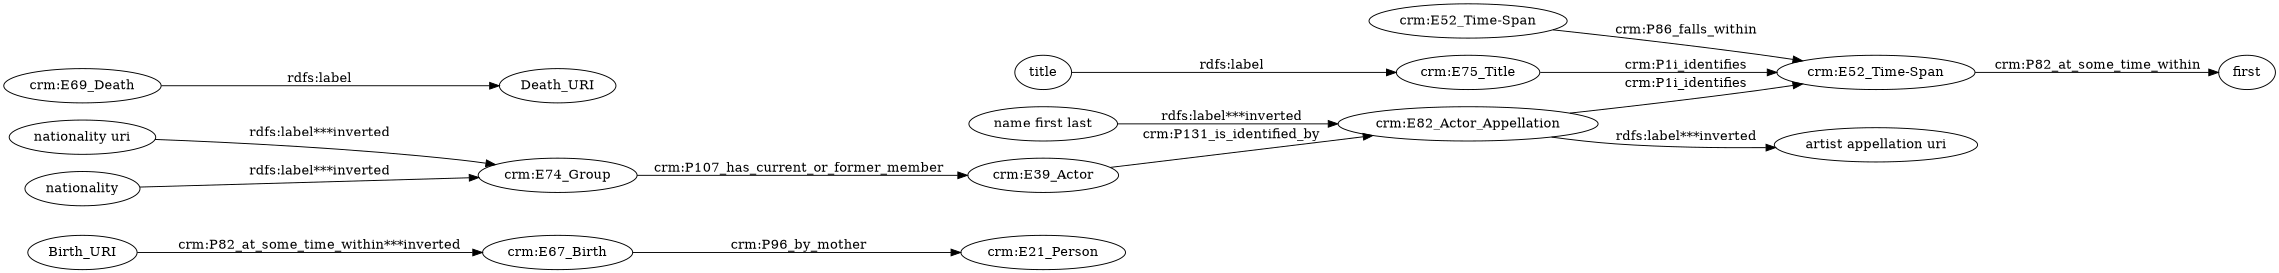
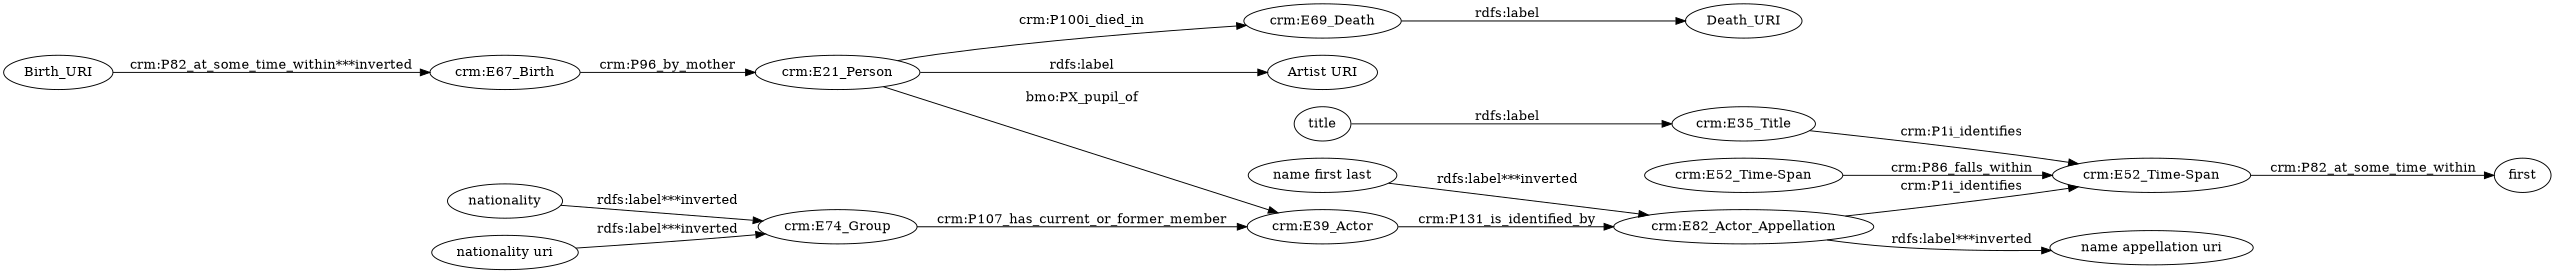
none -> (1067, 40)
none -> (1323, 72)
(1468, 72) -> (1744, 124)
(1876, 145) -> (2152, 248)
none -> (1076, 148)
